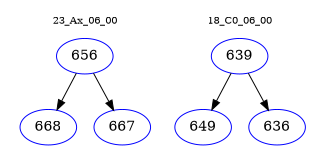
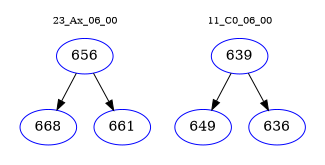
(240, 21) -> (240, 21)
(122, 127) -> (122, 127)
